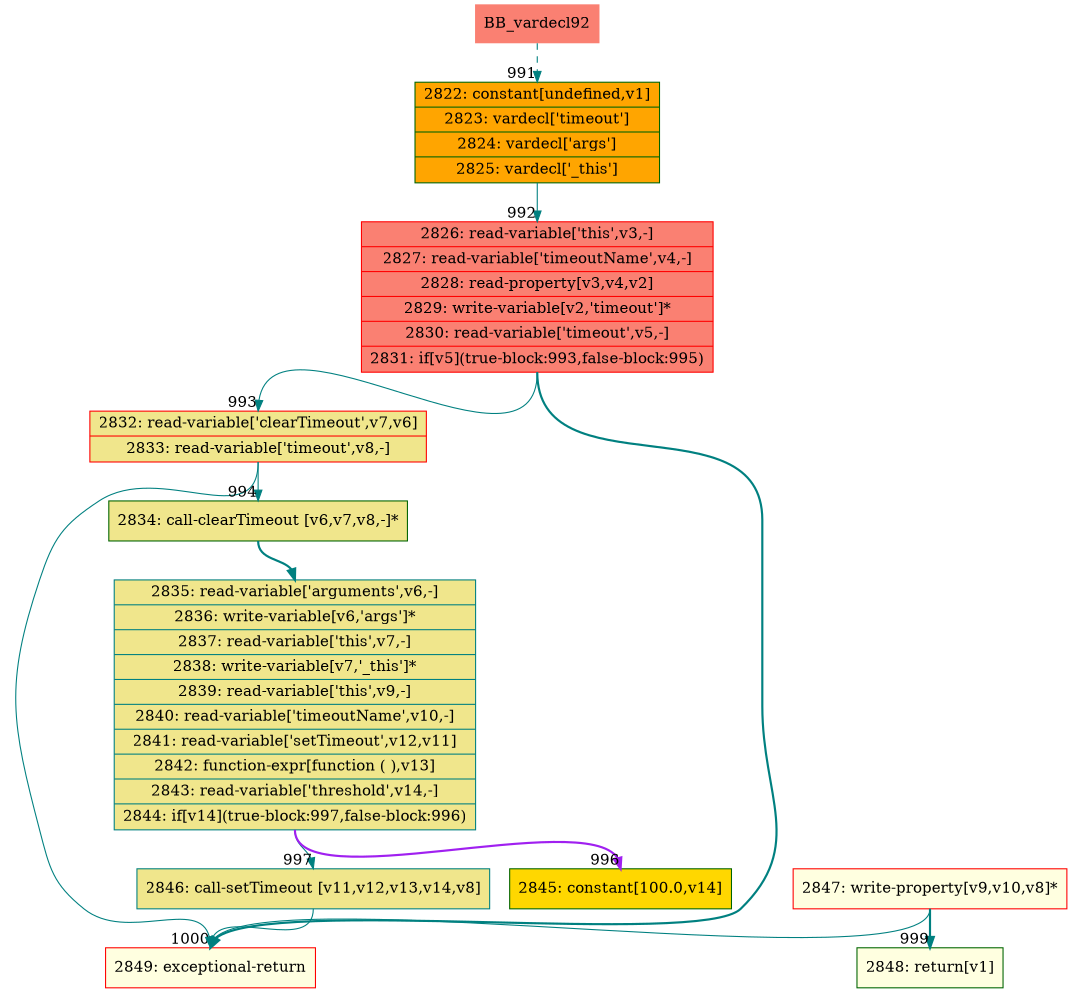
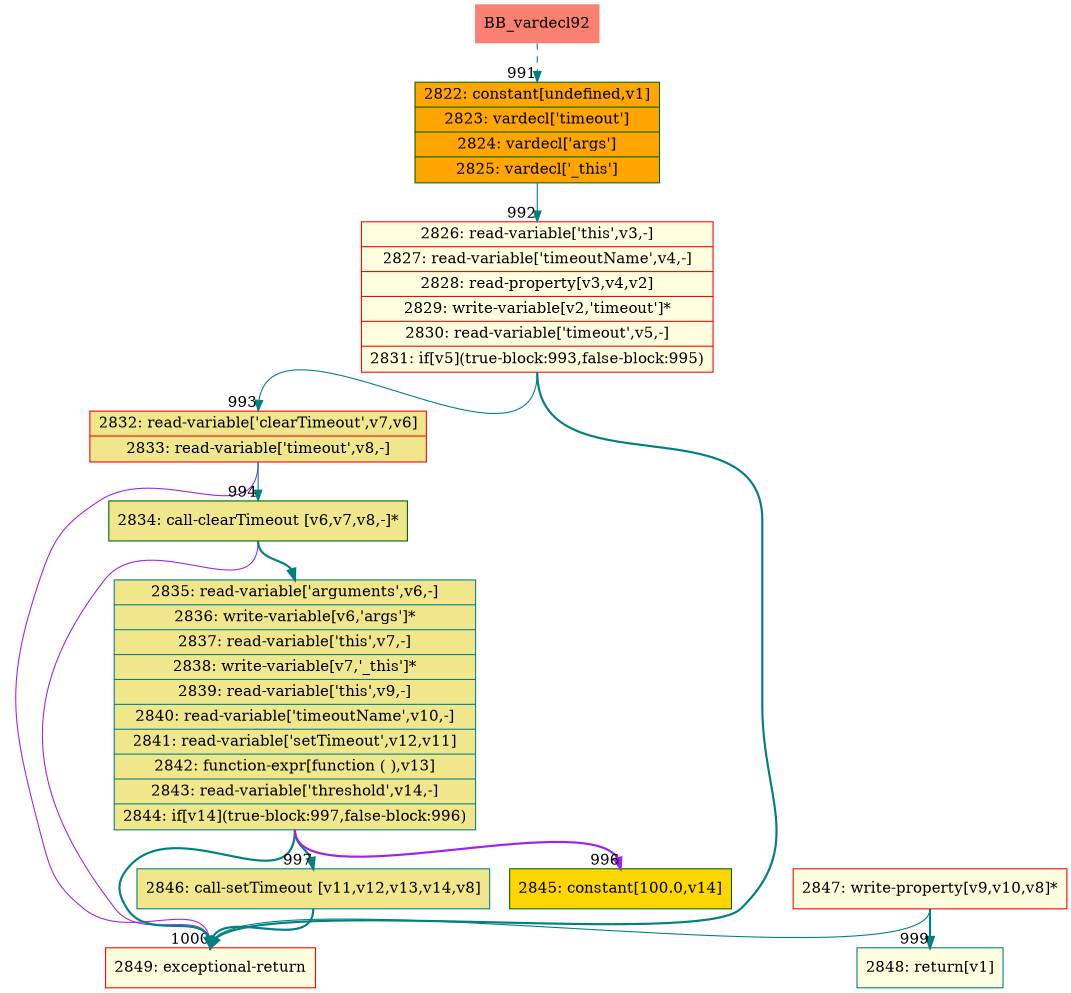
(537, 297) -> (537, 297)
(17, 677) -> (17, 677)
none -> (45, 708)
(301, 845) -> (301, 845)
none -> (152, 852)
(267, 929) -> (267, 929)
(930, 968) -> (930, 968)
